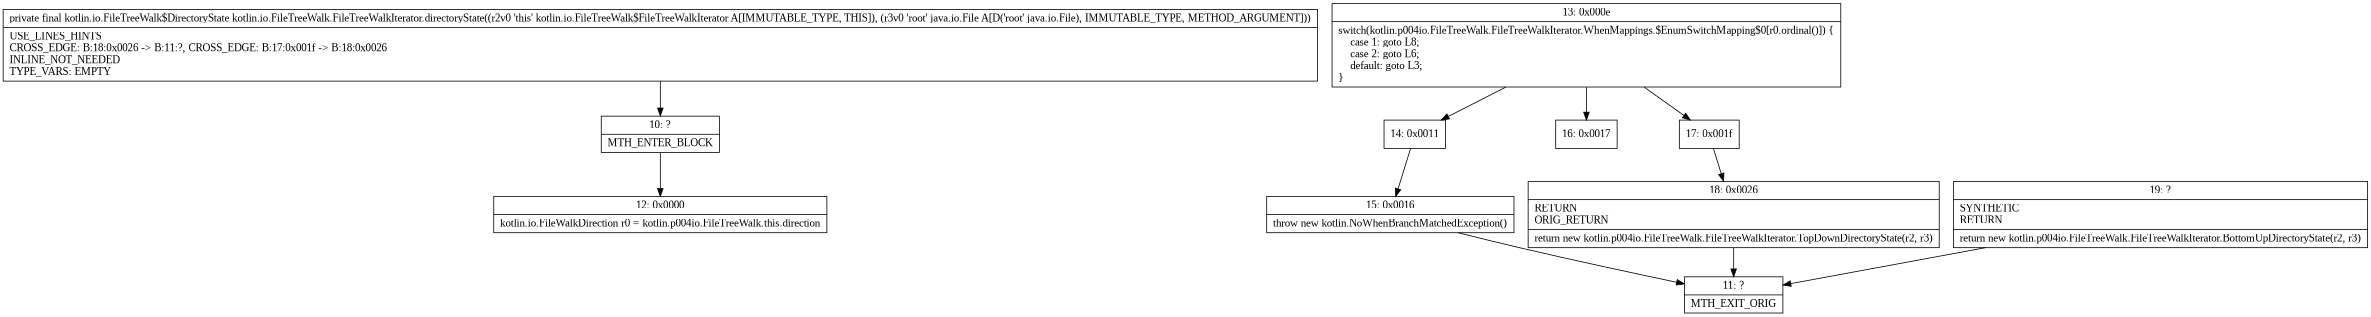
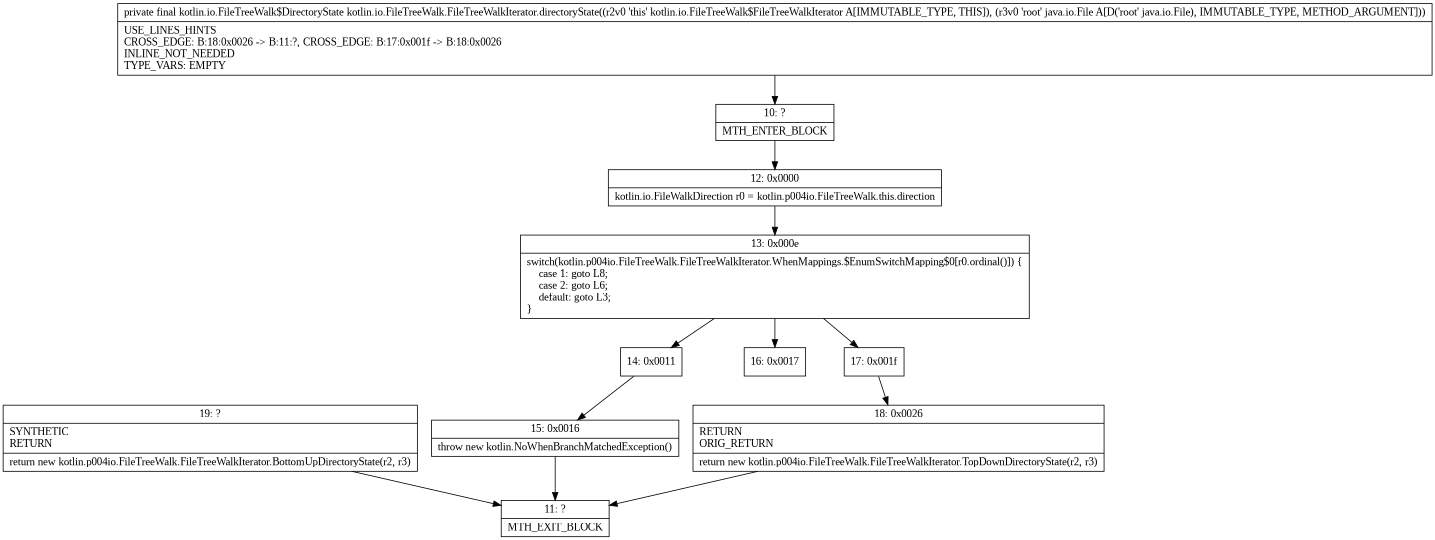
none -> (775, 217)
(1734, 304) -> (555, 527)
